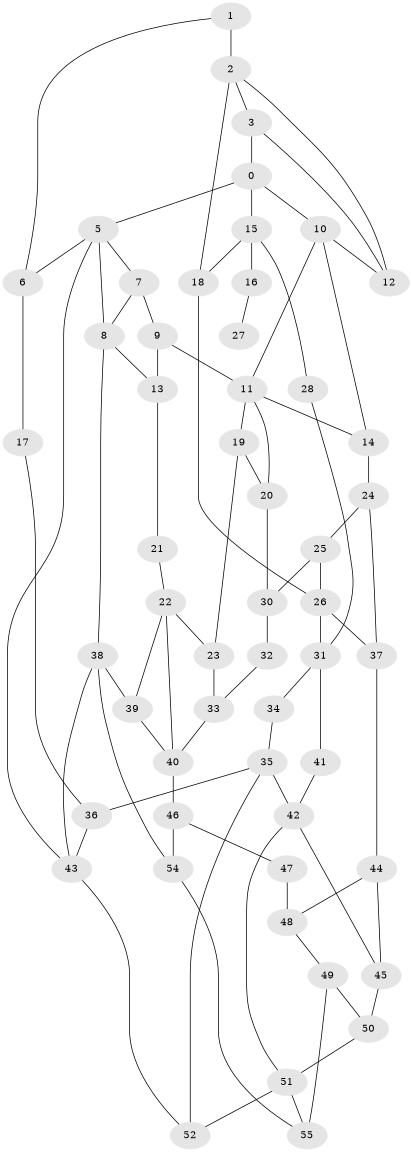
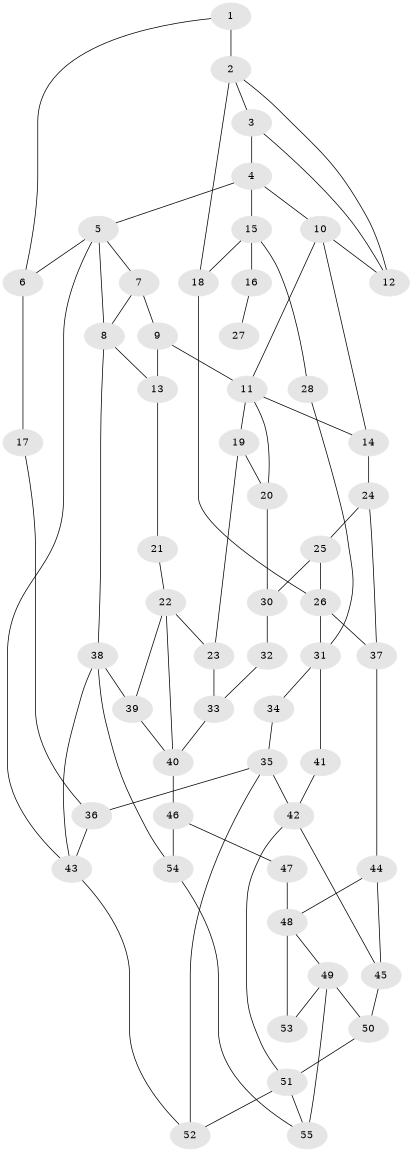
(252, 176) -> (252, 176)
none -> (287, 1029)
